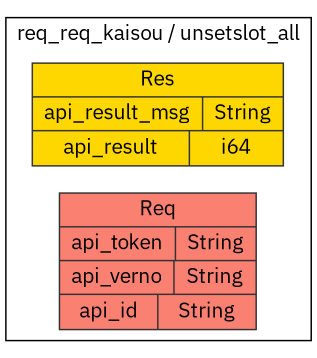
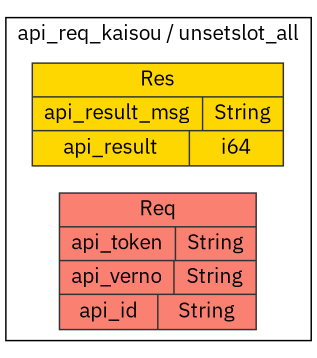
(159, 34) -> (159, 34)
